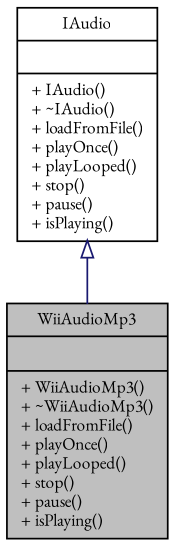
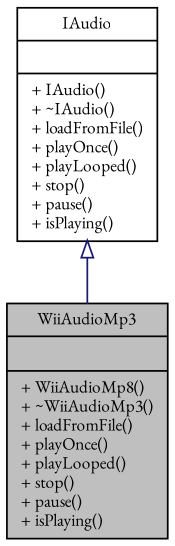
(83, 387) -> (83, 387)
